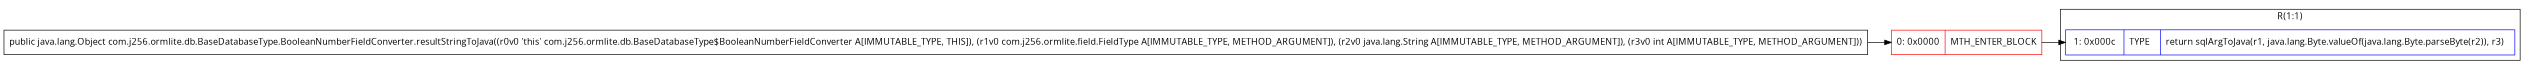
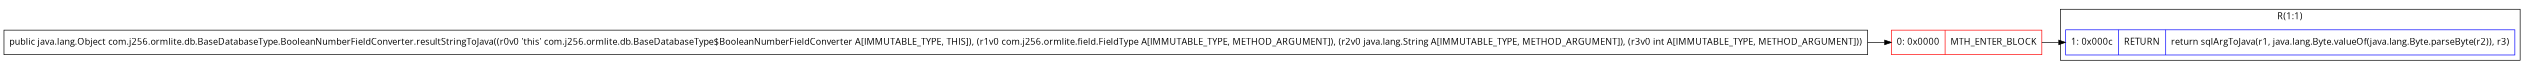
(2140, 42) -> (2142, 42)
